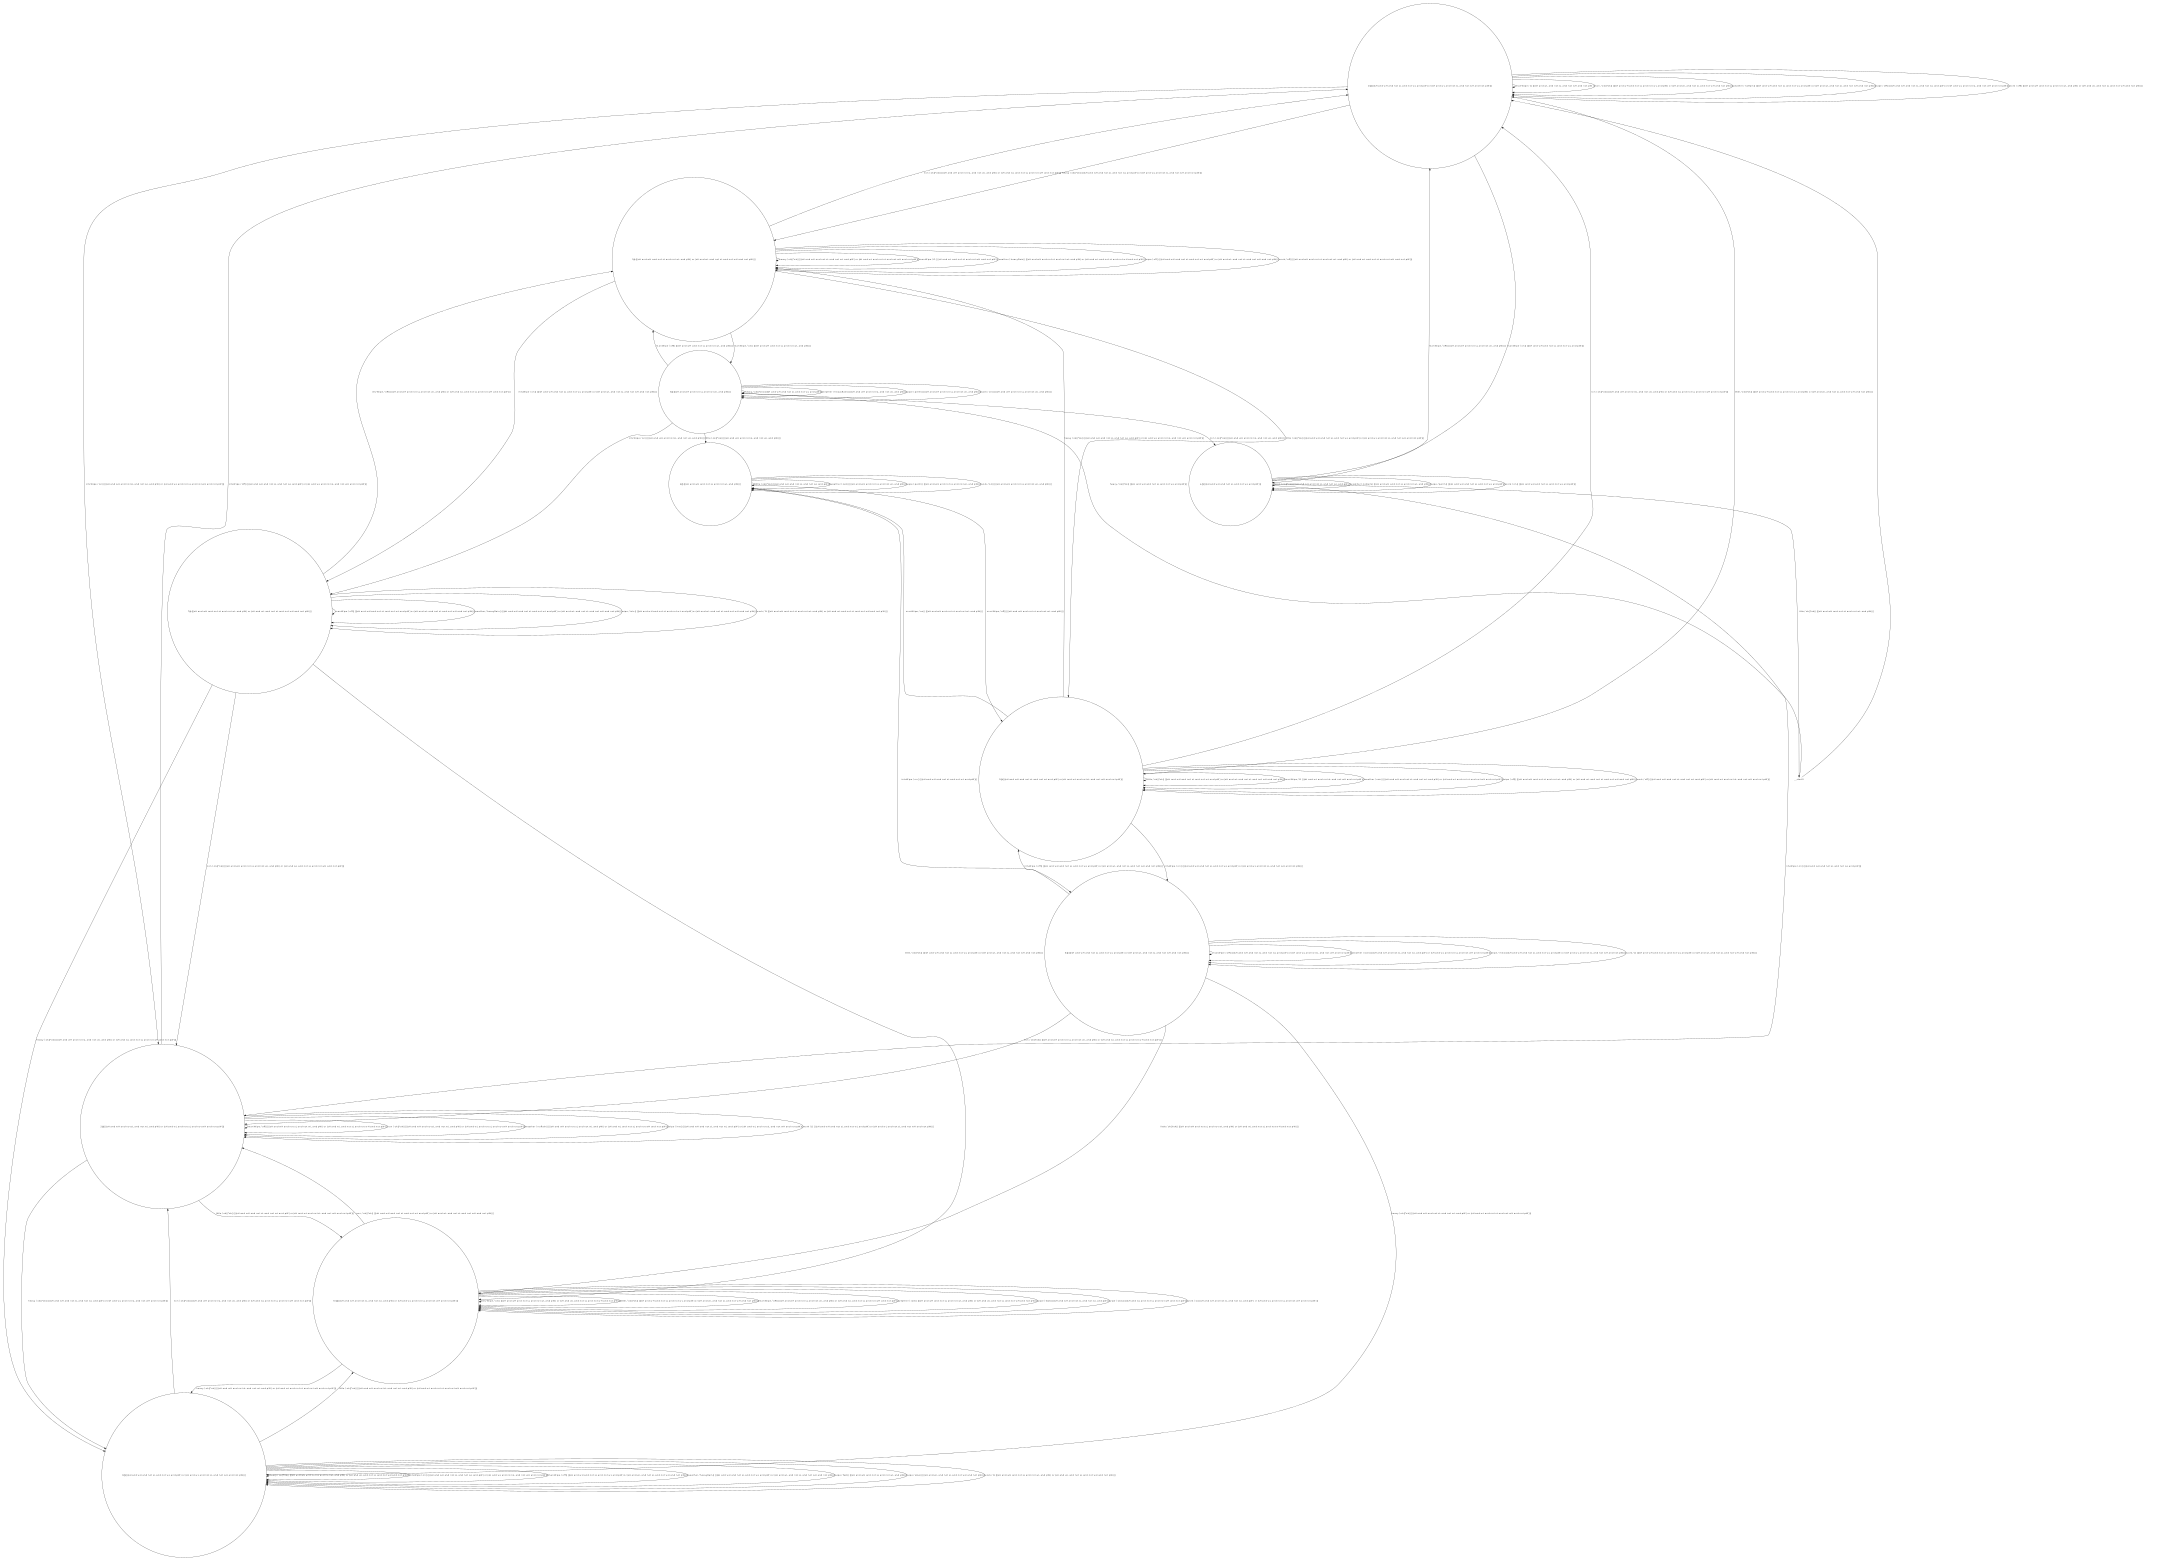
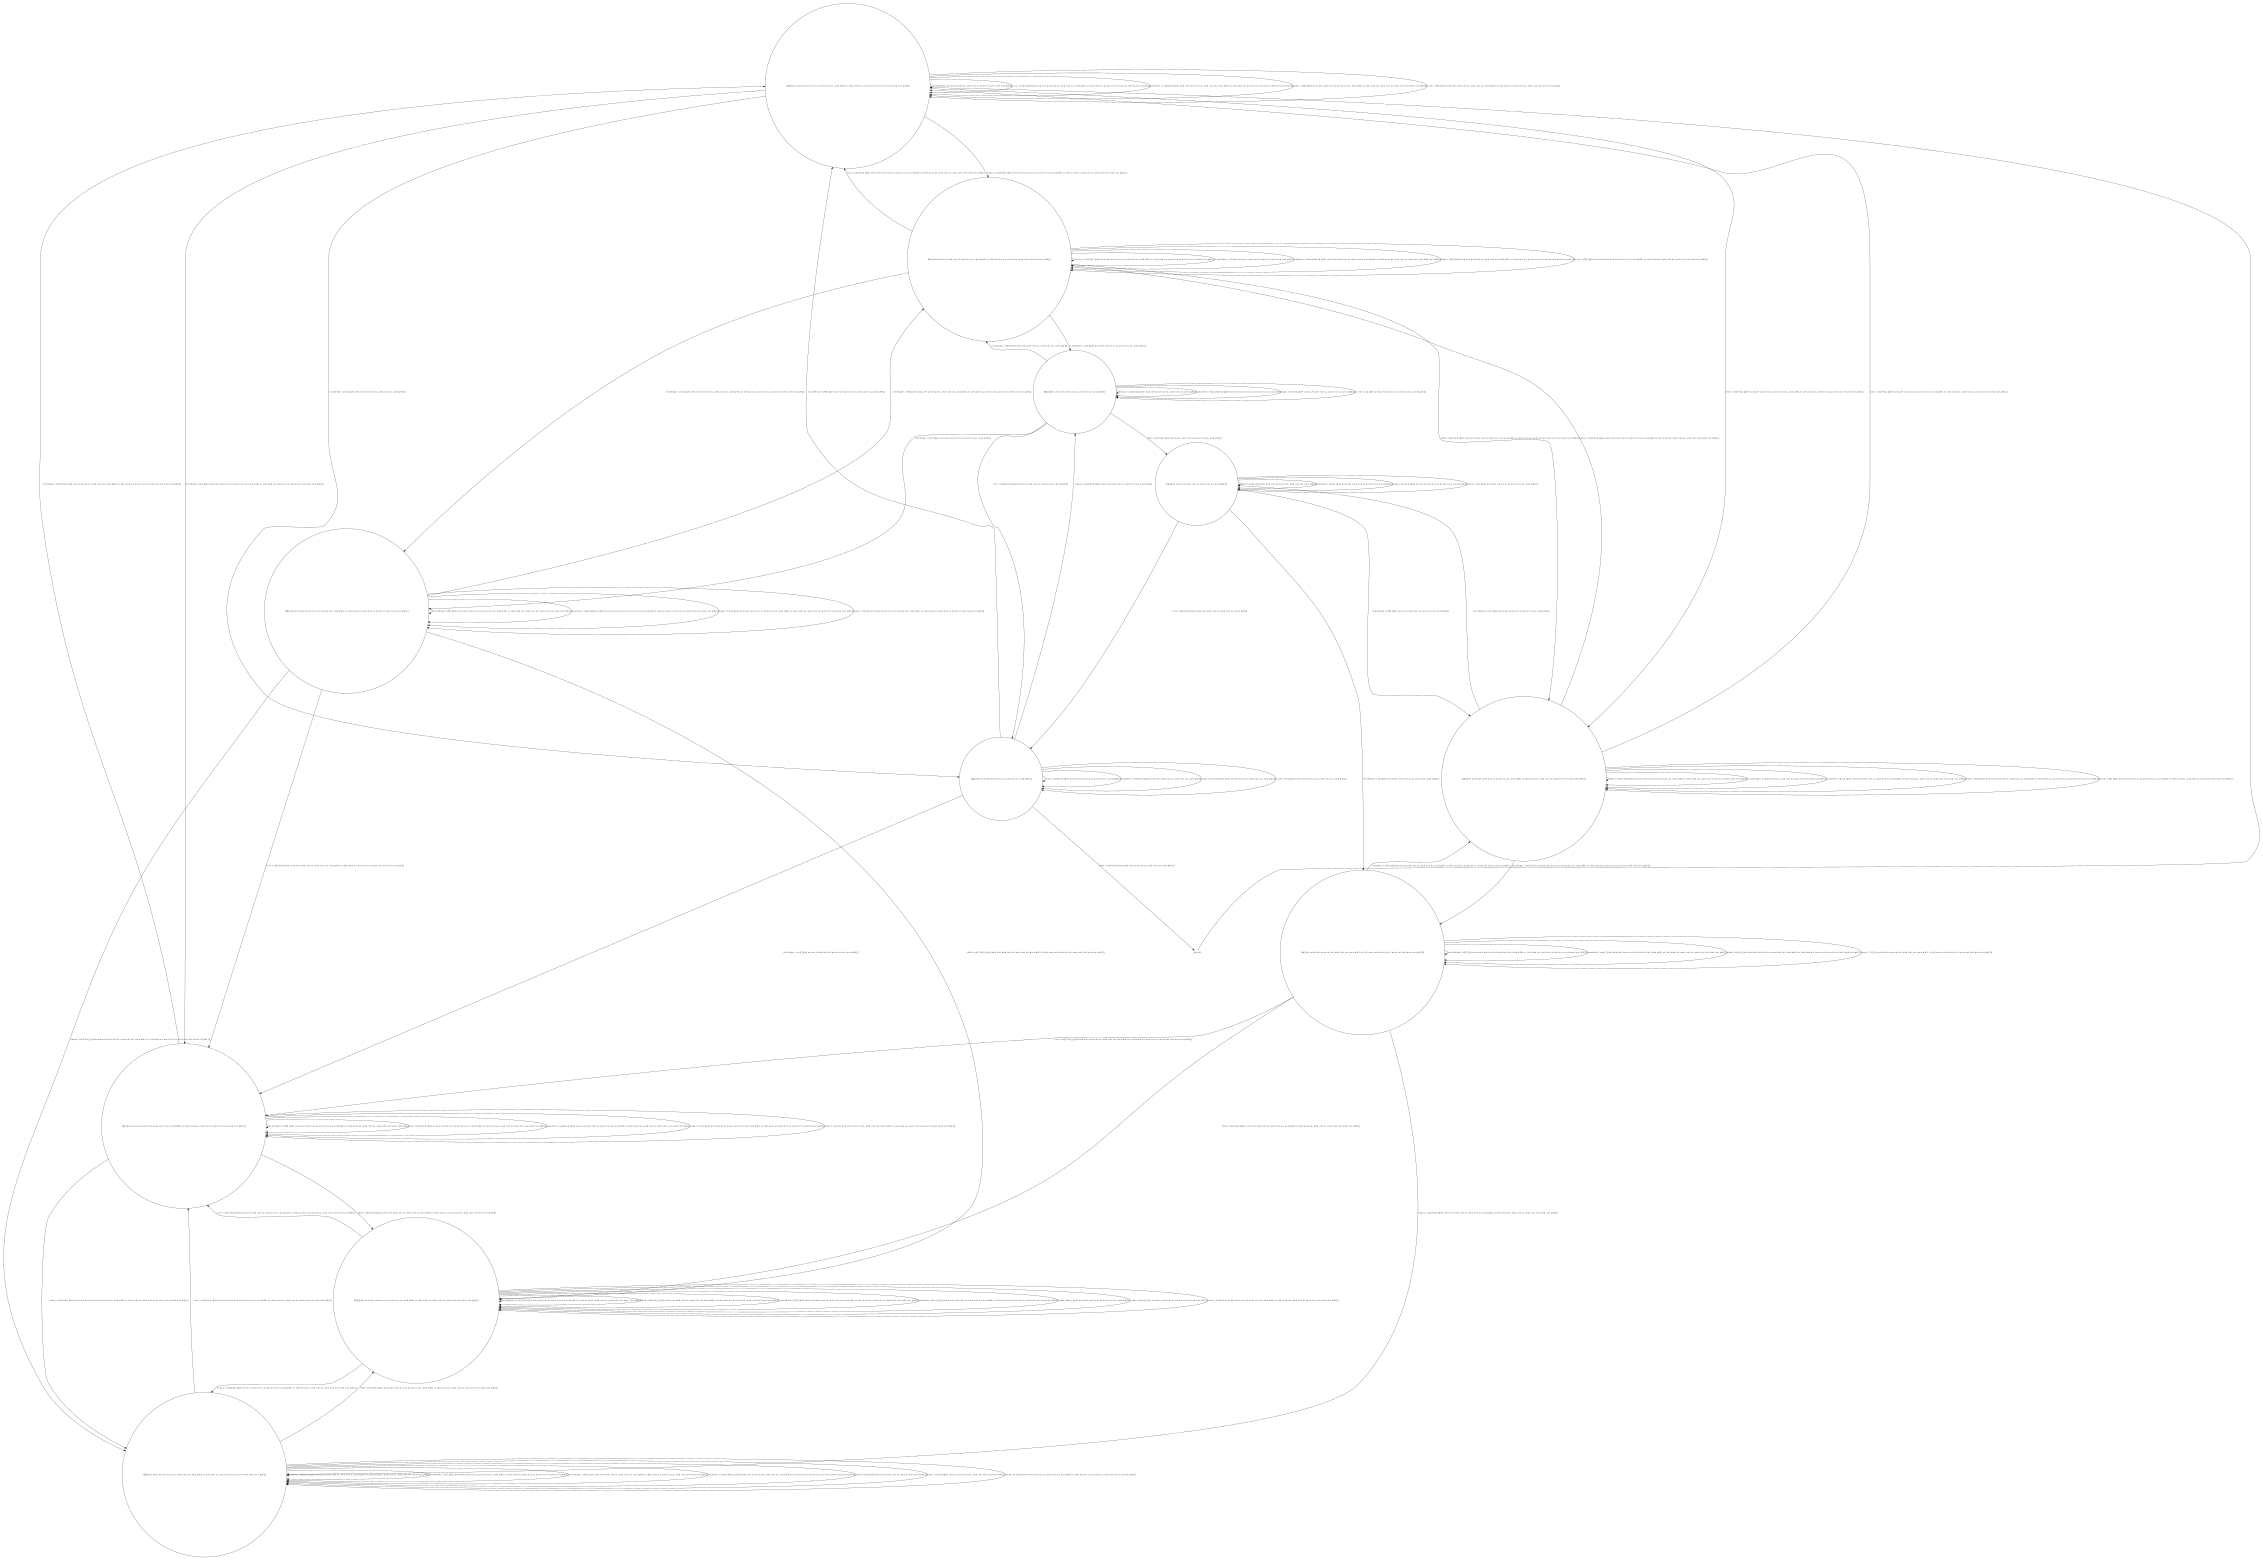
(1284, 599) -> (1057, 590)
none -> (1113, 640)
